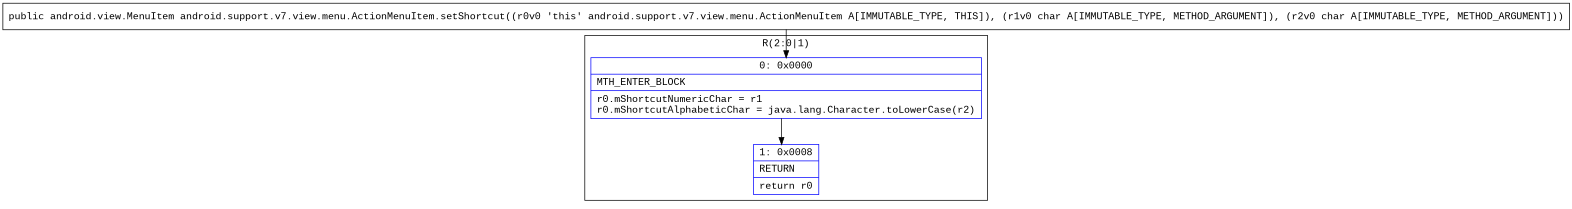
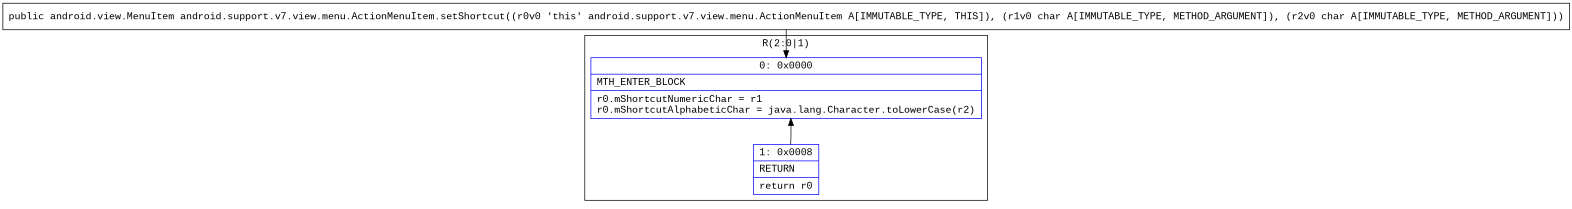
(781, 128) -> (791, 135)
